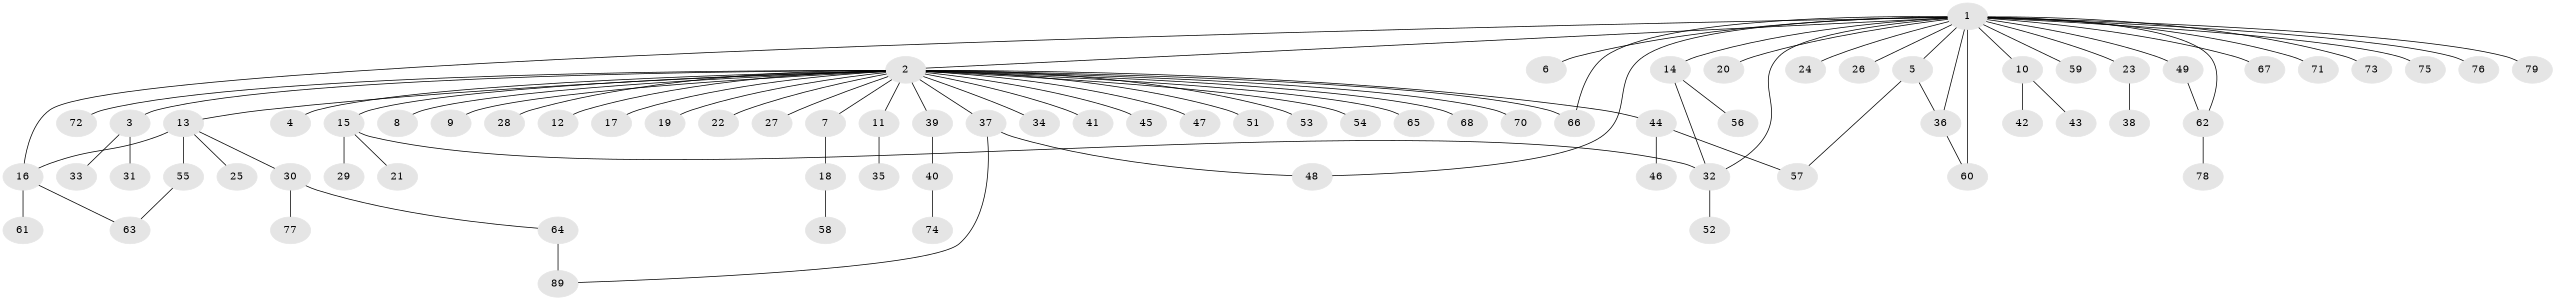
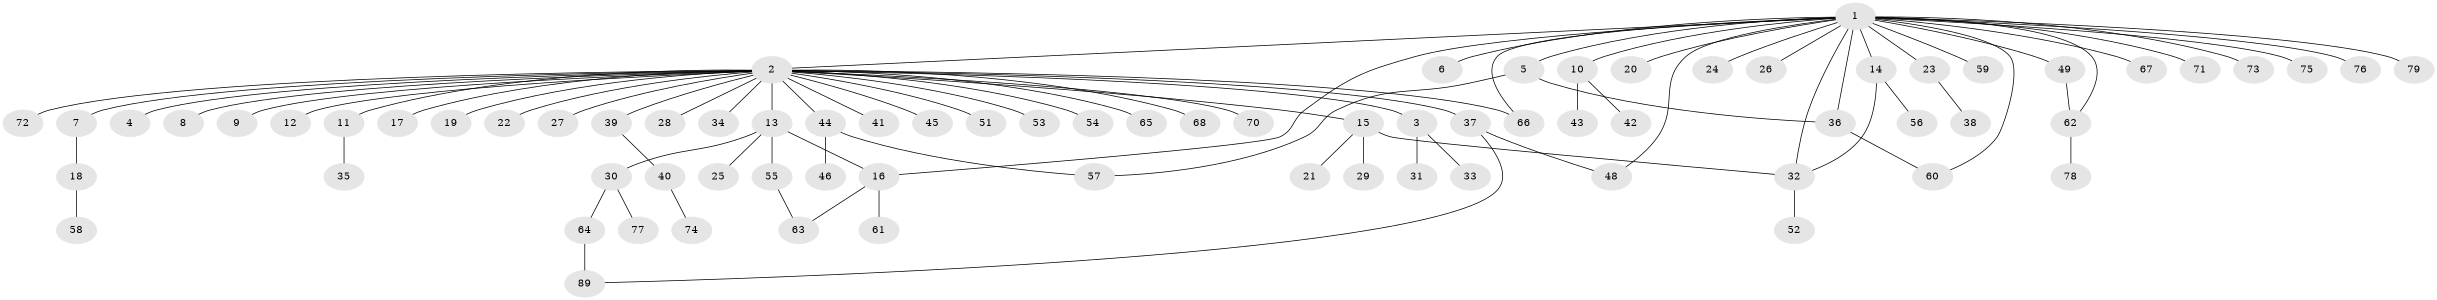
(1200, 123) -> none
